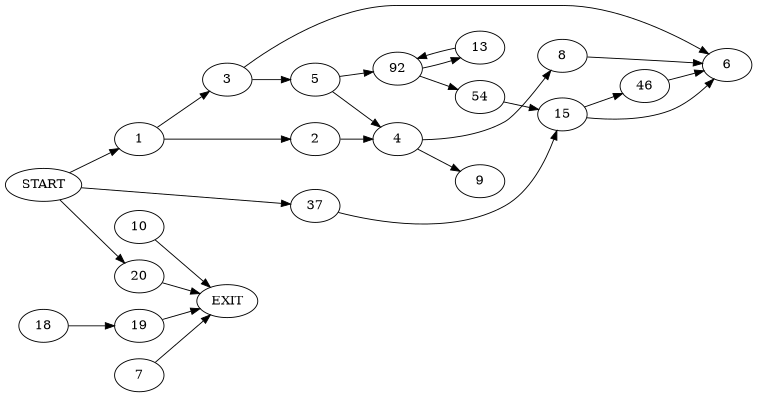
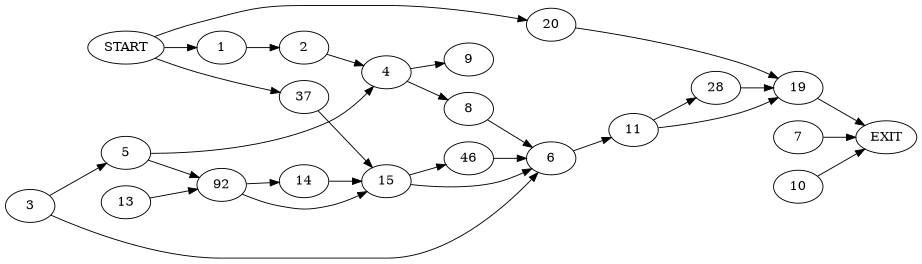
(437, 65) -> (300, 209)
(480, 97) -> (304, 181)
(179, 112) -> none
none -> (634, 130)
(177, 287) -> (674, 46)
(44, 326) -> (716, 88)
